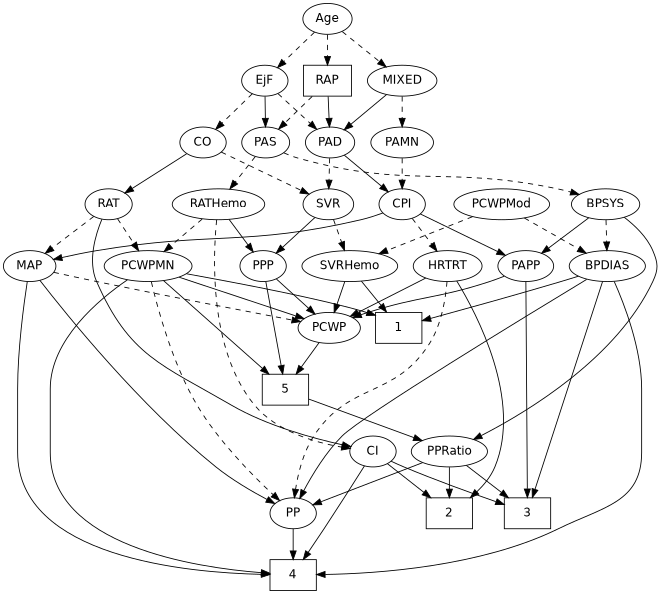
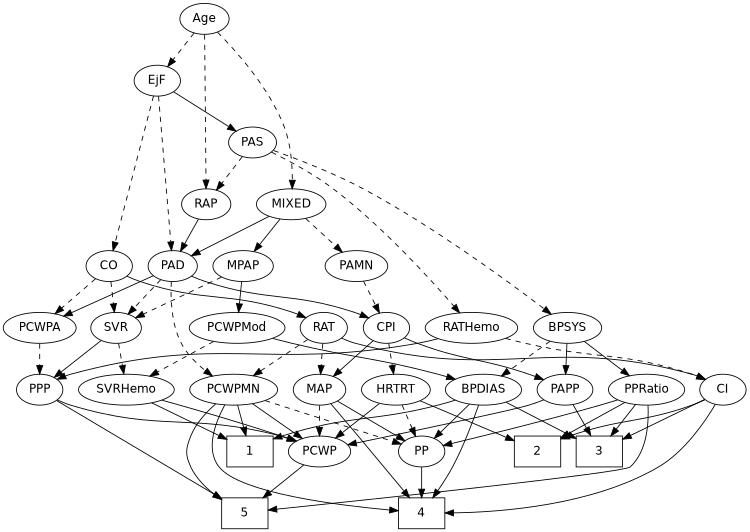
(327, 81) -> (206, 204)
(301, 107) -> (232, 170)
(187, 232) -> (176, 331)
(552, 233) -> (364, 358)
none -> (243, 266)
none -> (40, 328)
(356, 416) -> (487, 487)
